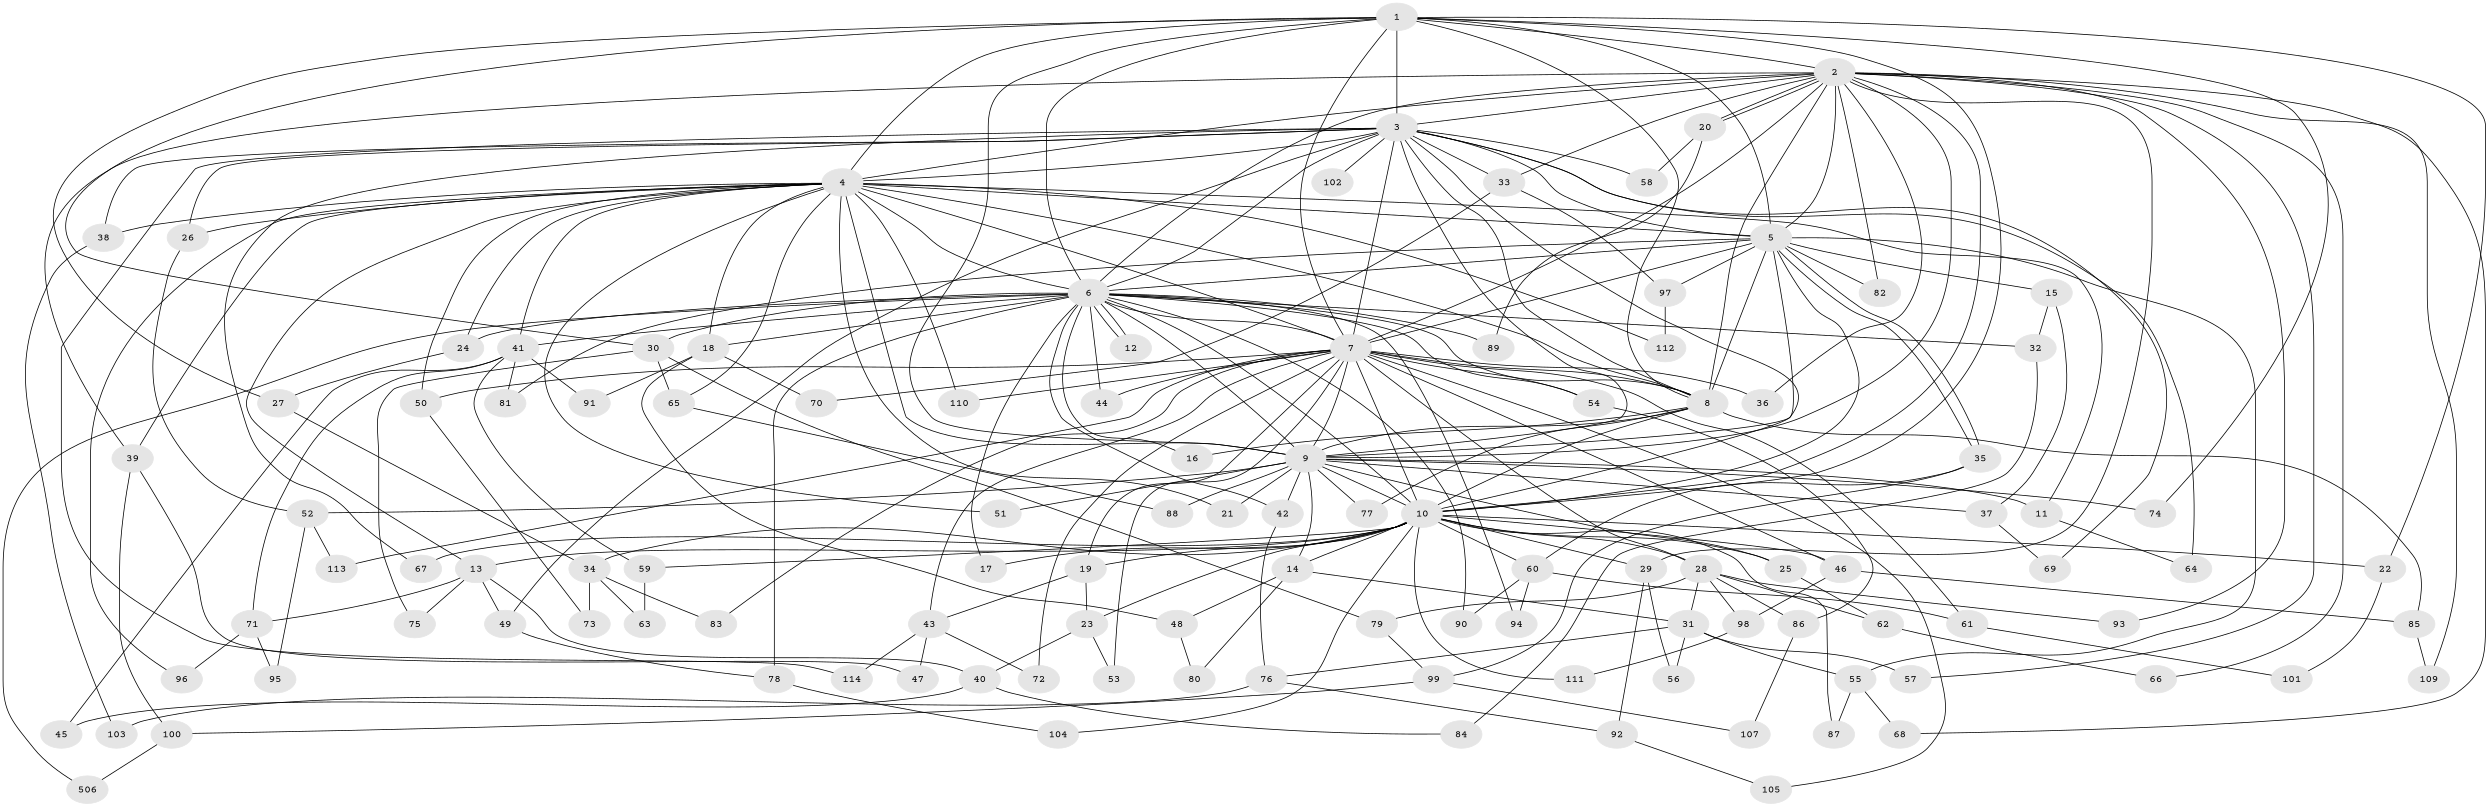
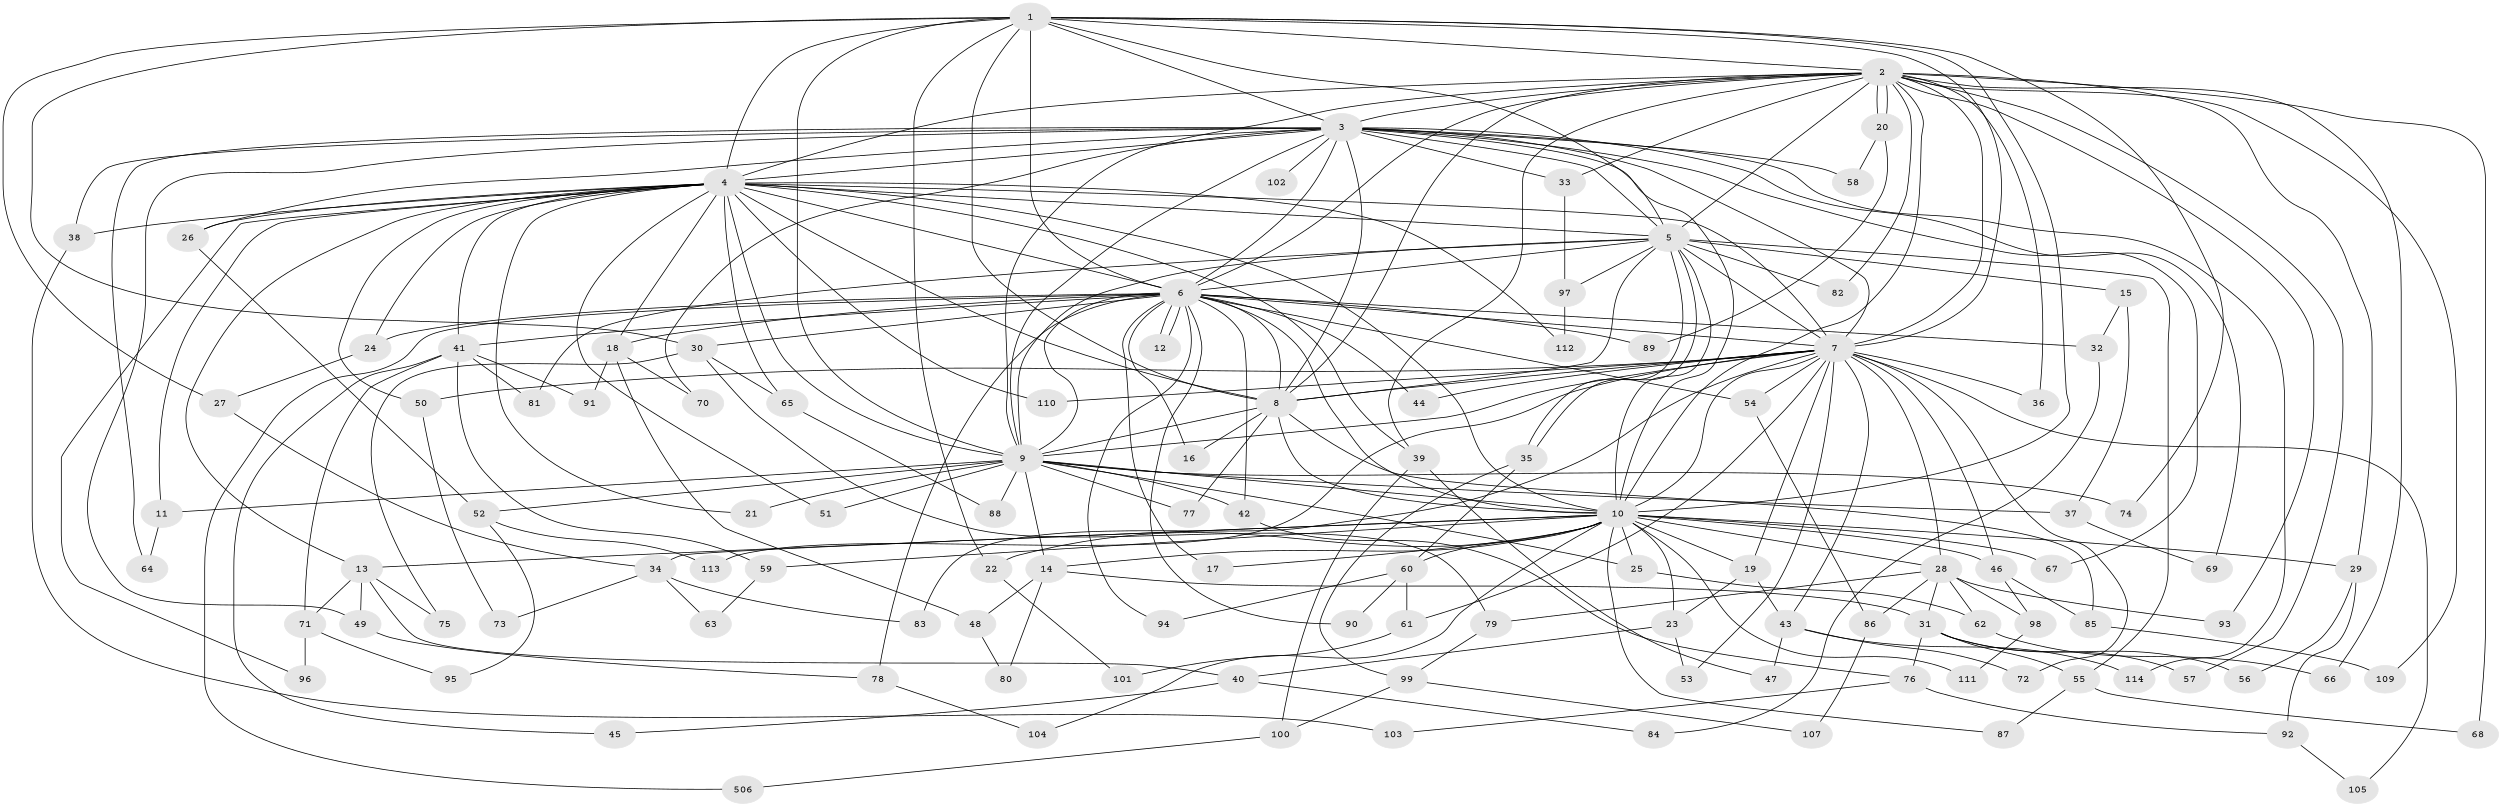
none -> (1216, 254)
(1198, 348) -> (1017, 176)
